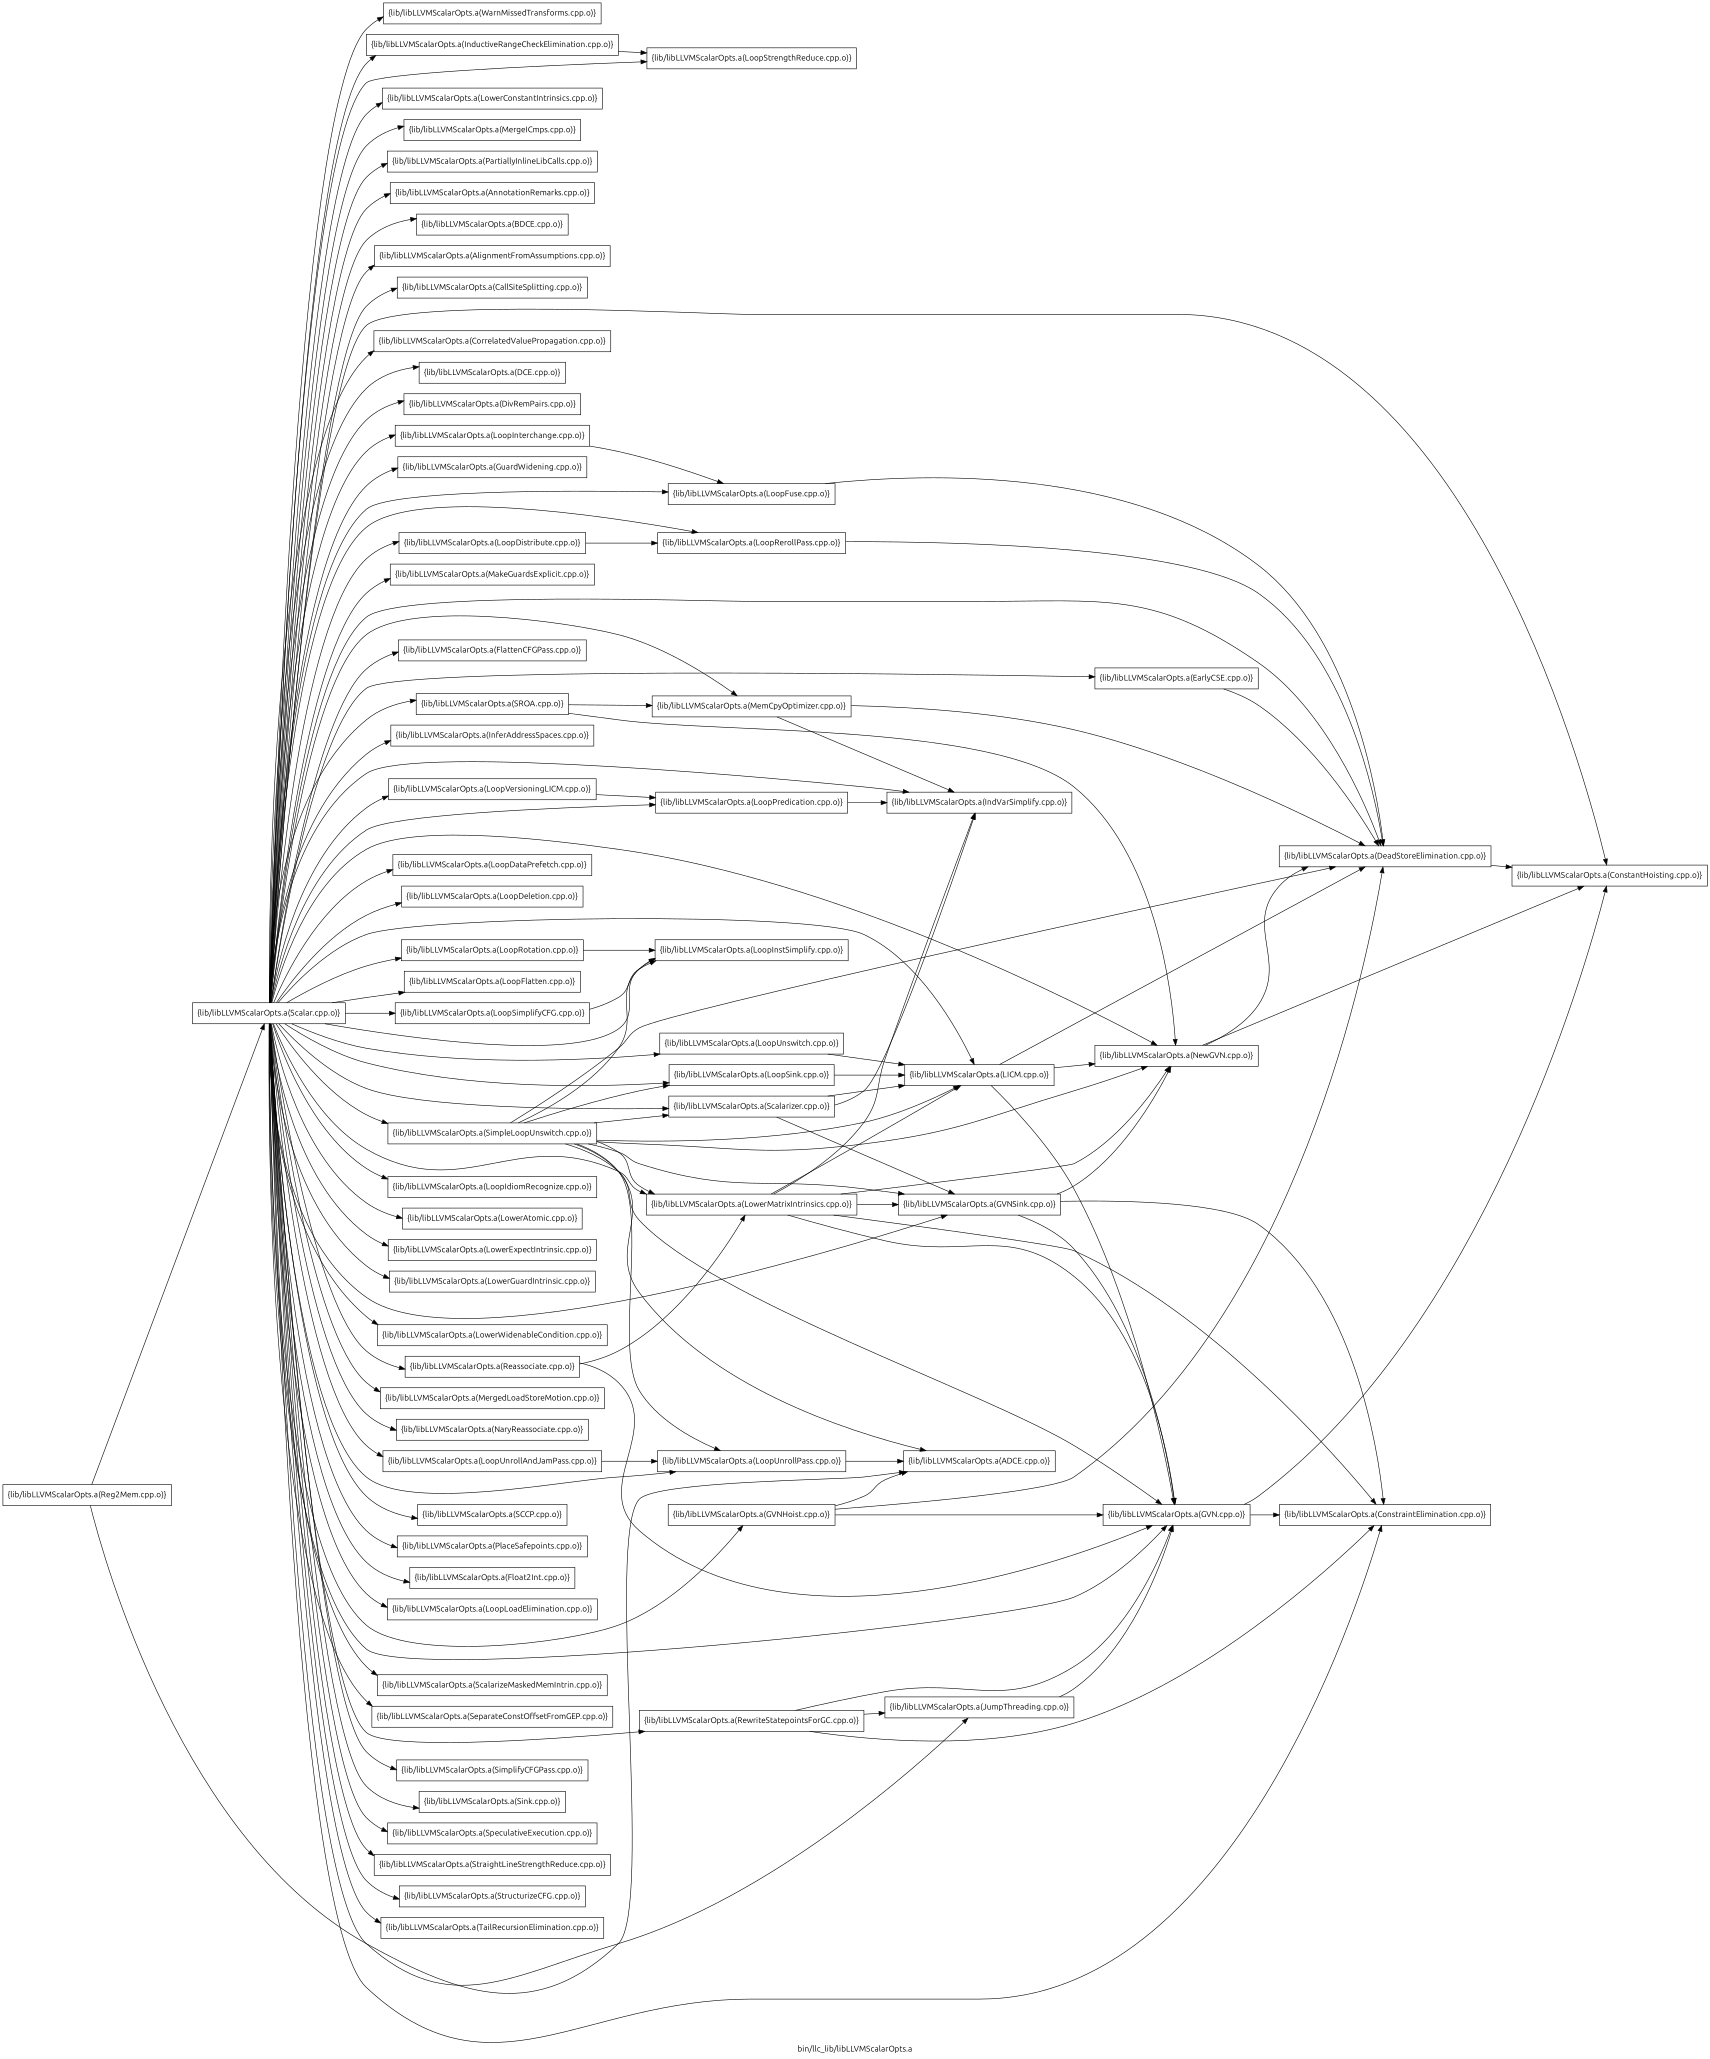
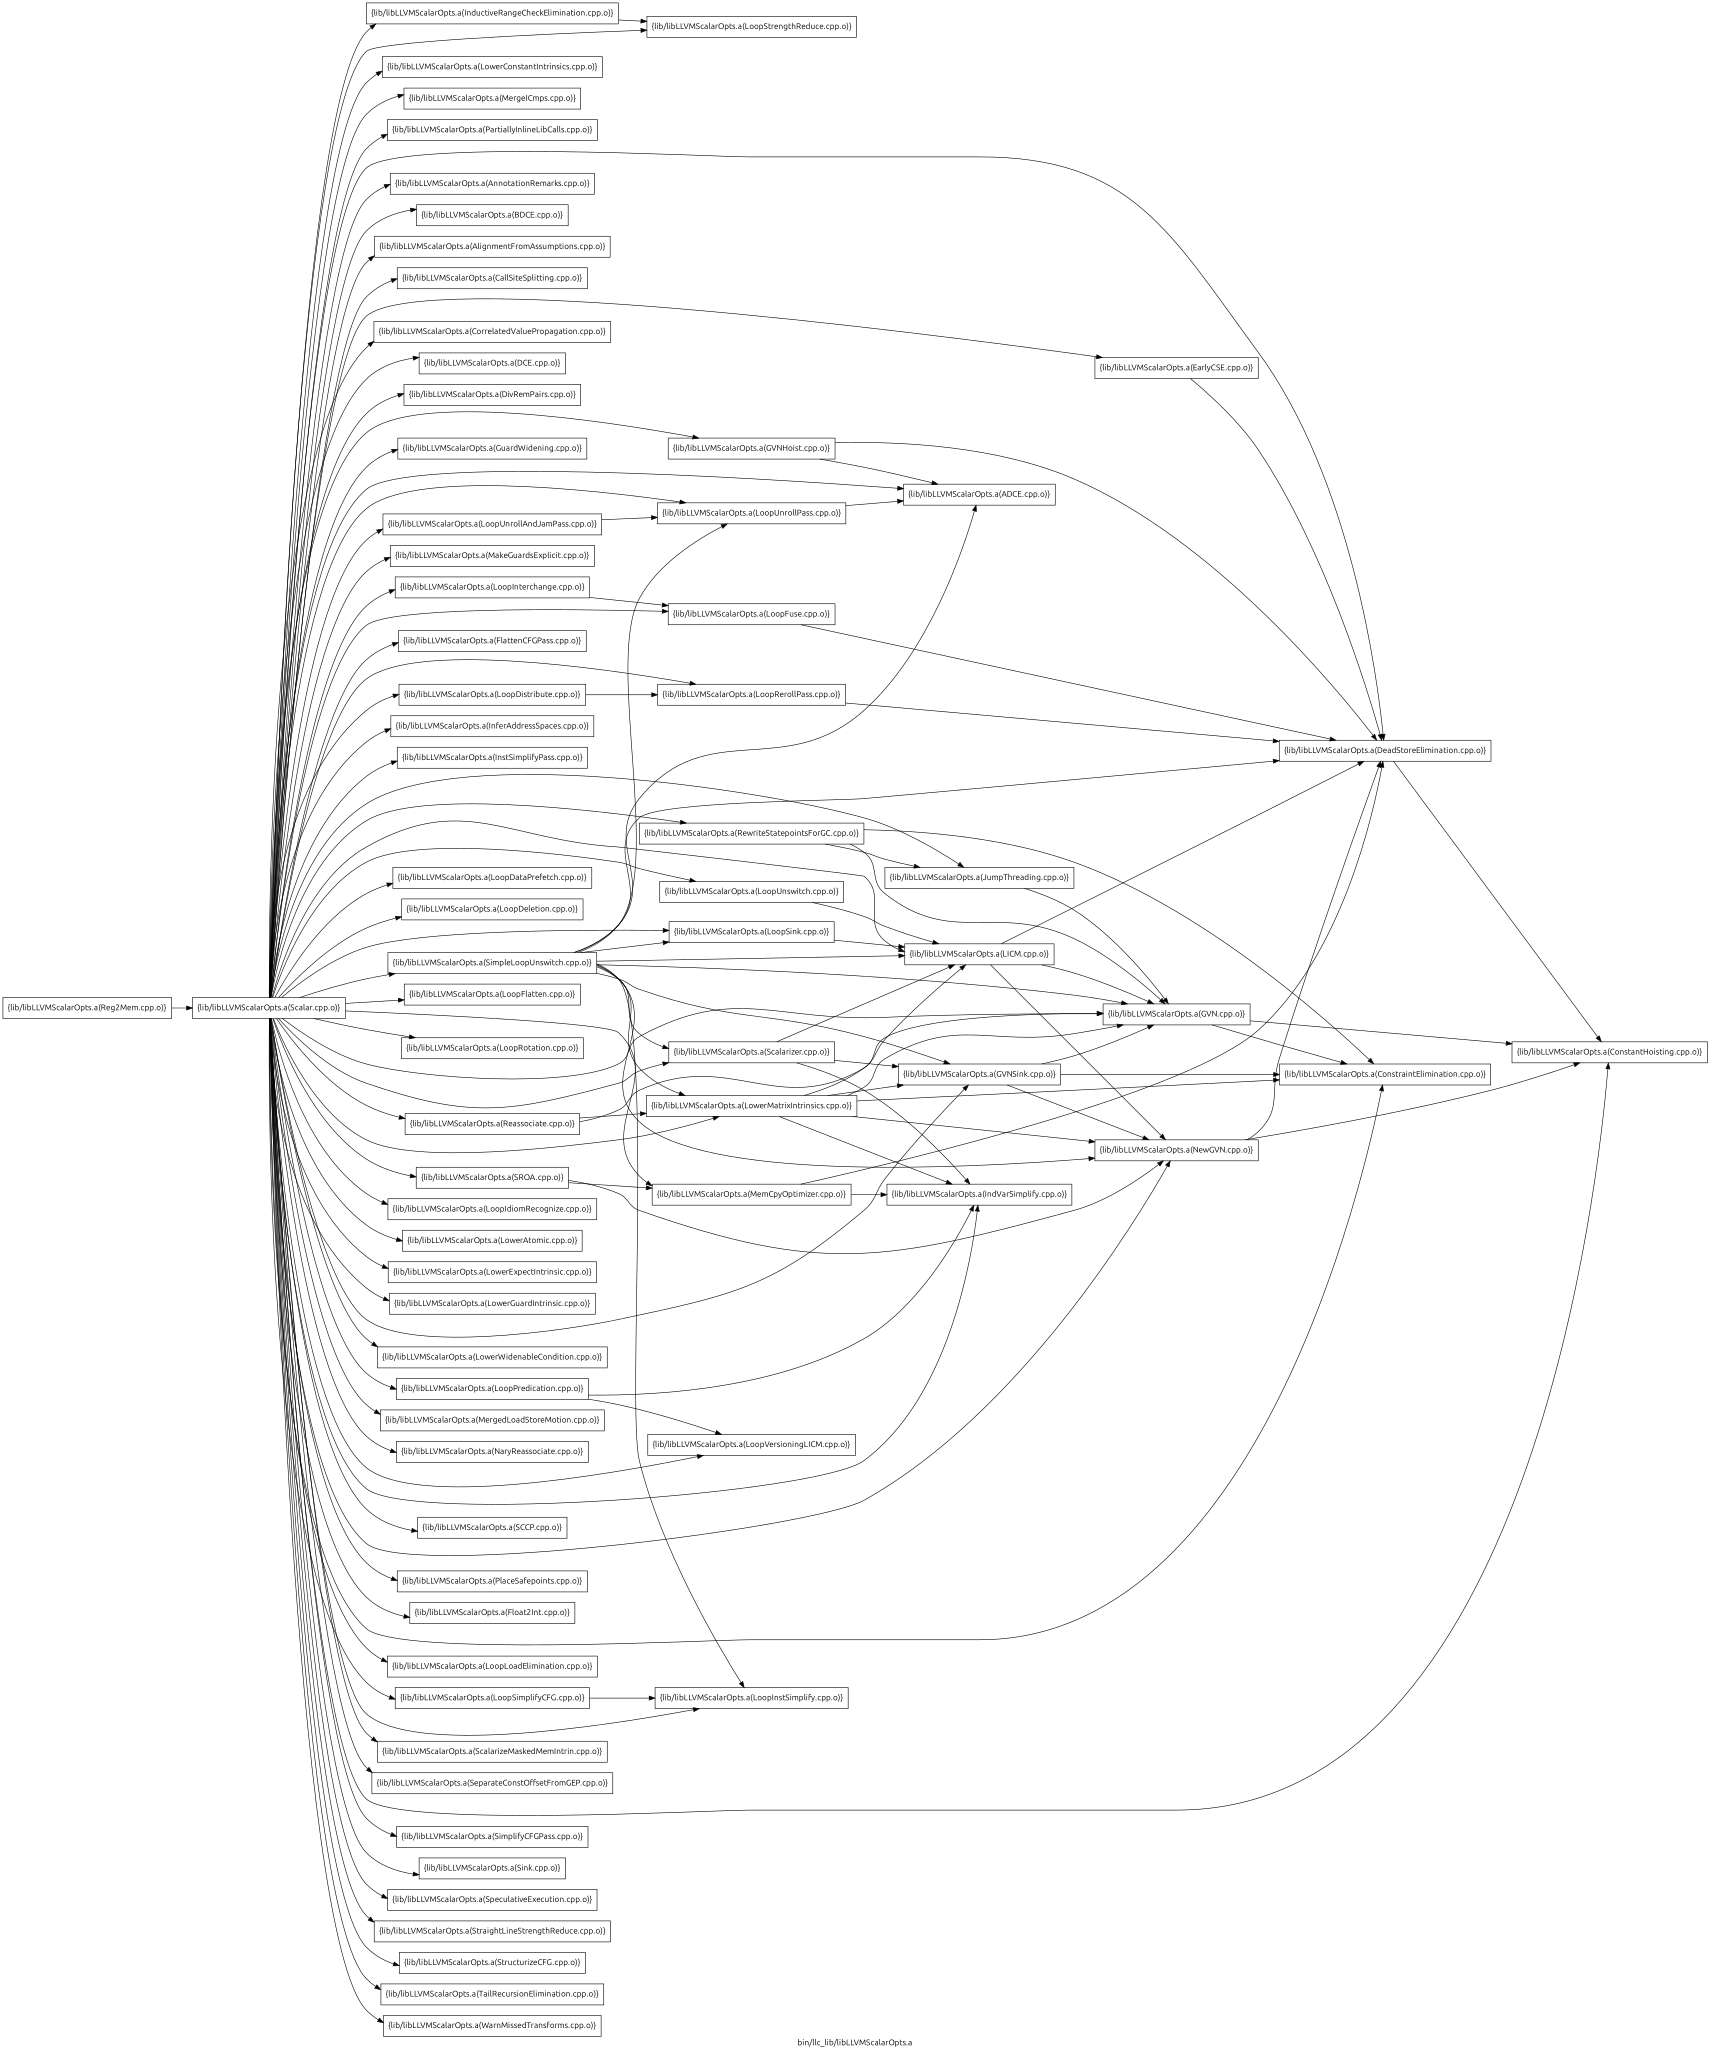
none -> (492, 758)
(623, 796) -> (653, 1413)
(616, 950) -> none
(966, 1515) -> none
(580, 1972) -> (371, 488)
